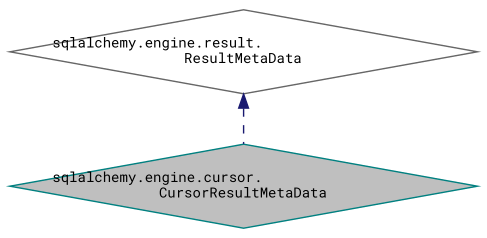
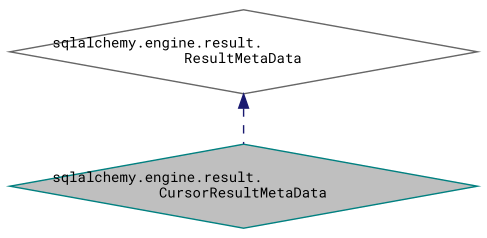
(244, 186) -> (244, 186)
